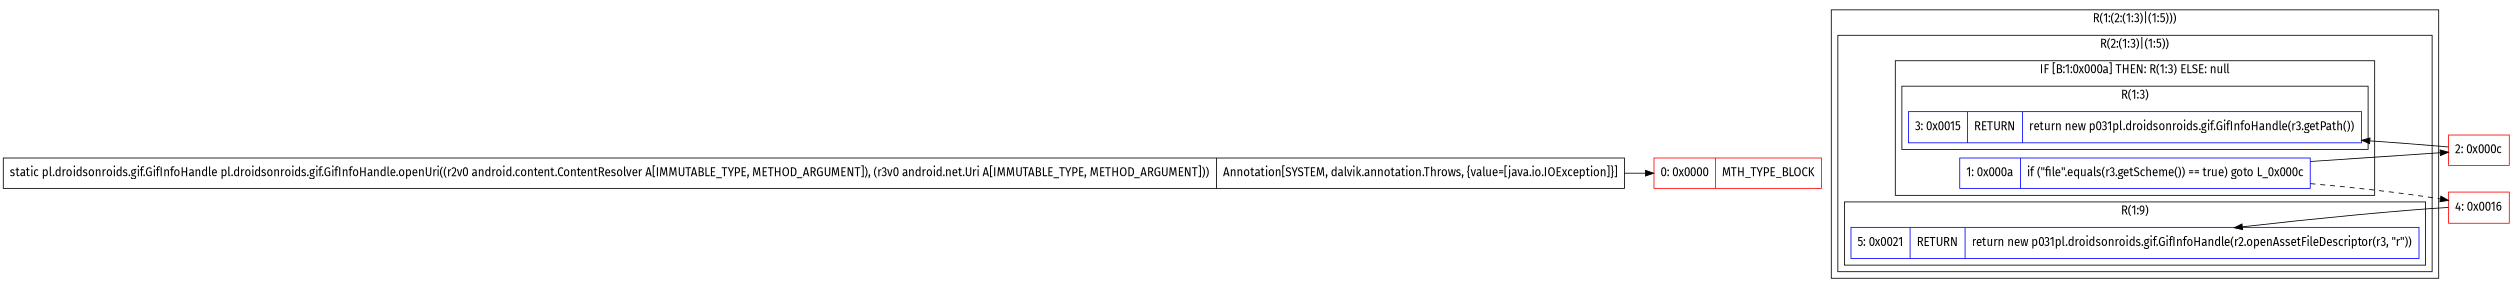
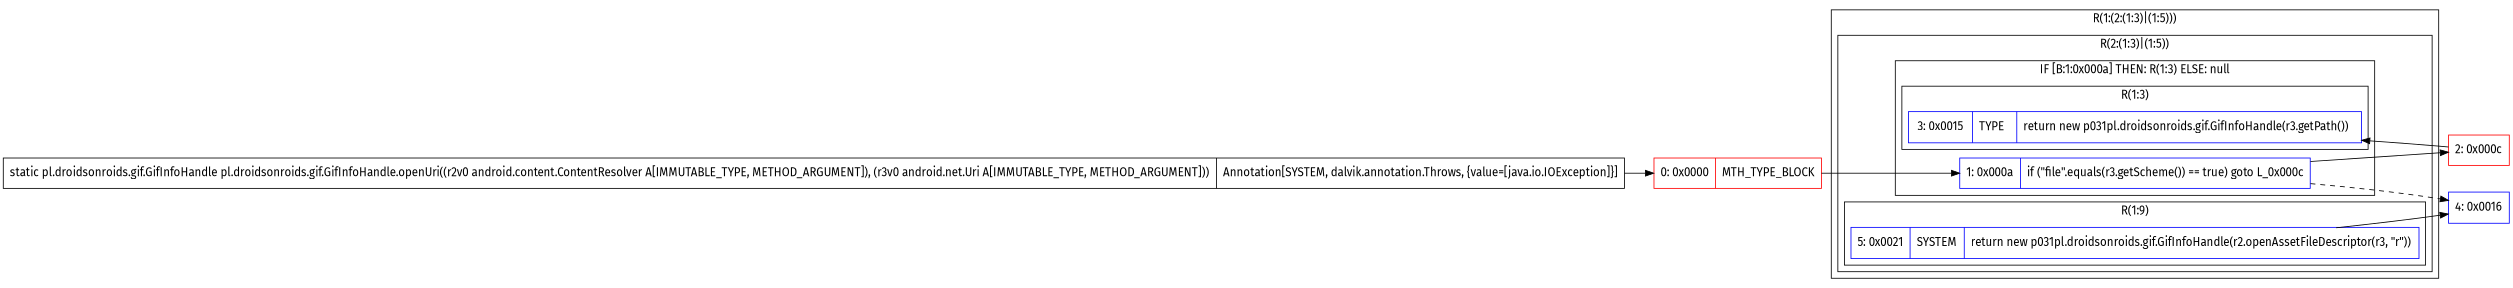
(1995, 127) -> (1992, 127)
none -> (1886, 173)
(2479, 208) -> (2479, 208)
(2345, 216) -> (2388, 222)
(1938, 243) -> (1937, 243)
